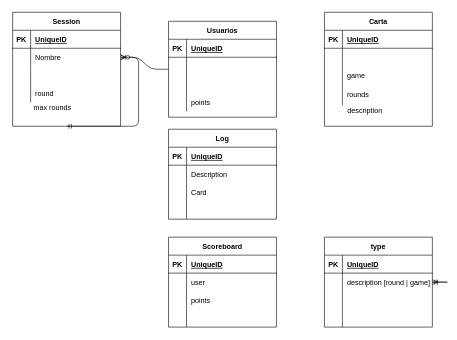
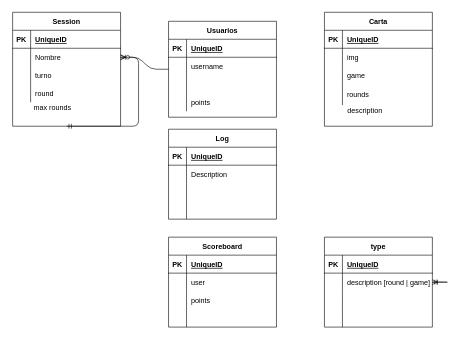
none -> (387, 57)
none -> (231, 66)
none -> (75, 75)
(231, 192) -> none
